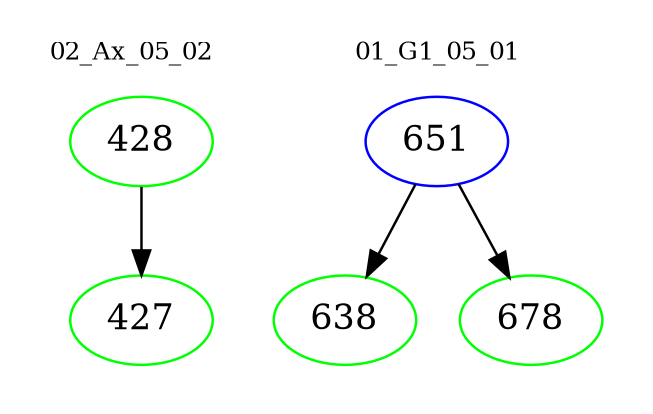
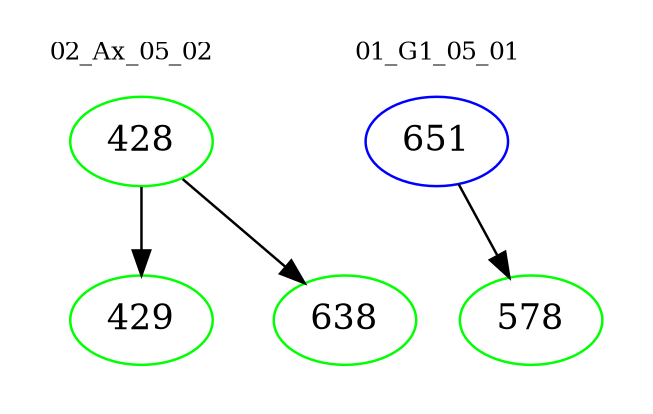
(397, 219) -> (216, 208)
(141, 320) -> (141, 320)
(531, 320) -> (531, 320)
